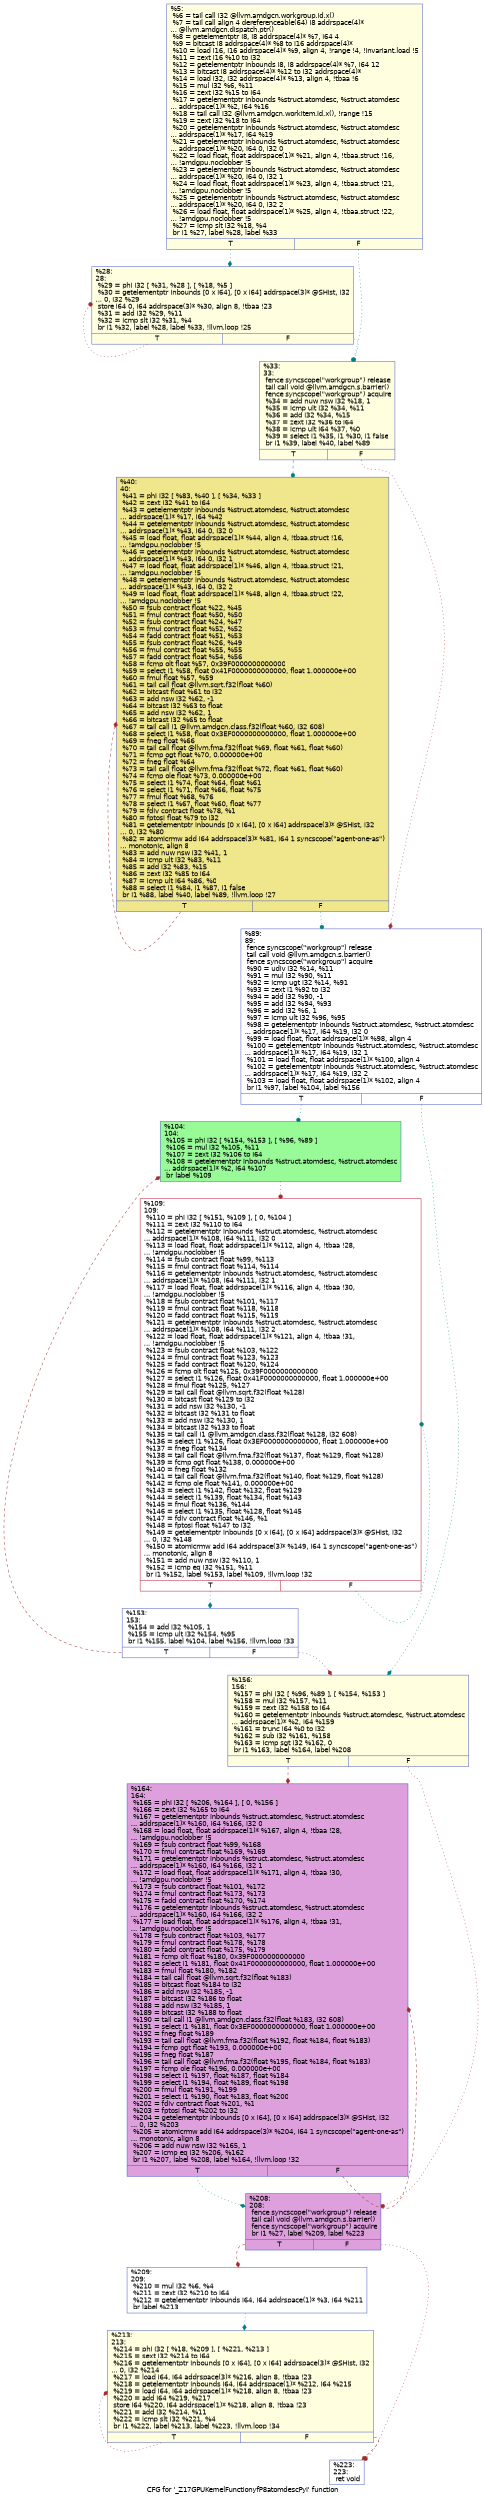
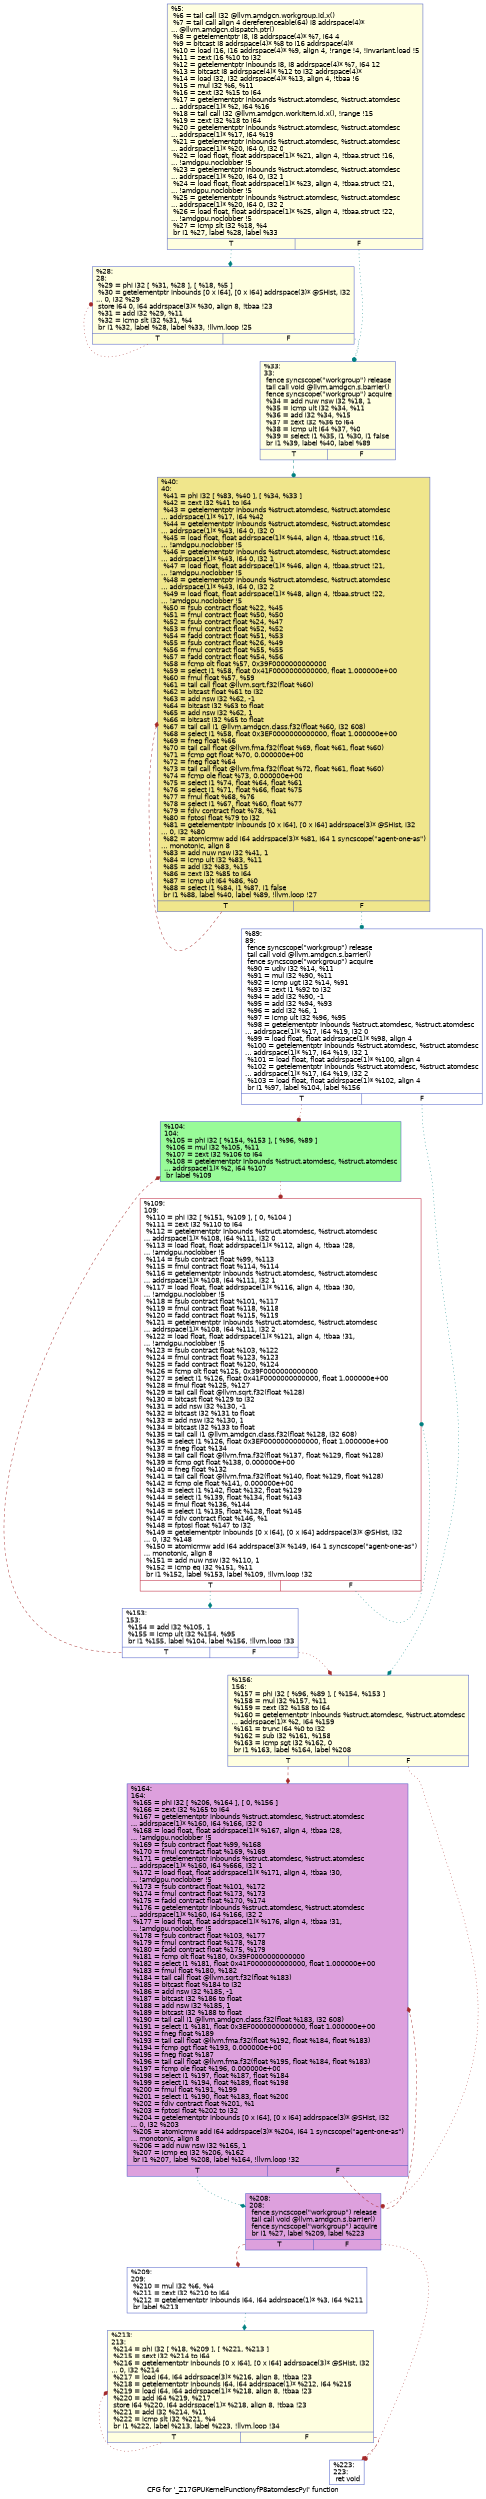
(442, 678) -> none
(301, 1111) -> (301, 1111)
(197, 1866) -> (197, 1866)
